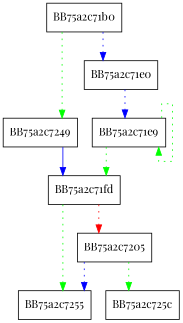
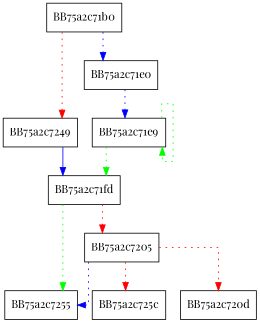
(62, 71) -> (62, 71)
(129, 272) -> (126, 272)
none -> (218, 305)
